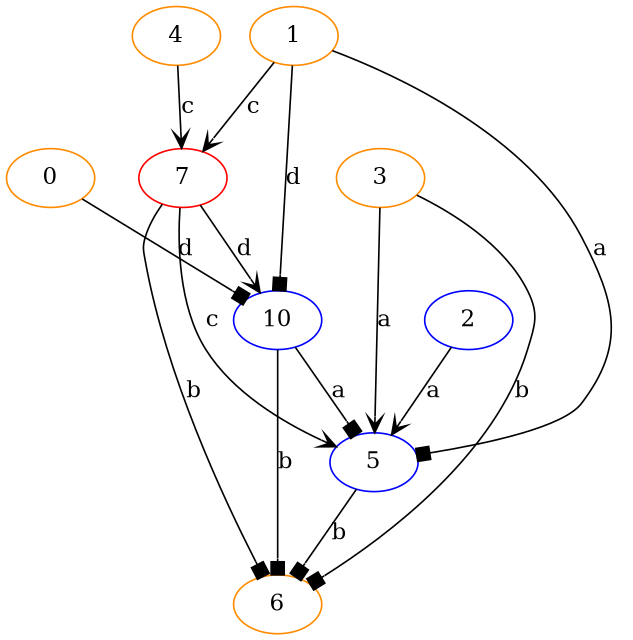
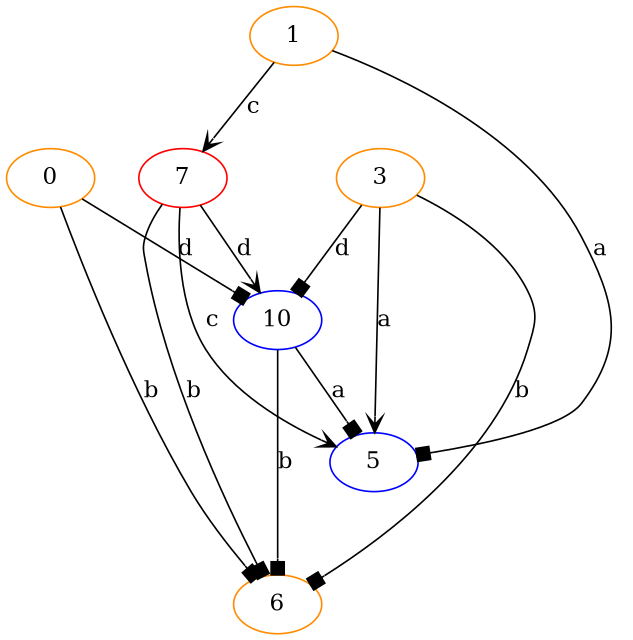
(176, 36) -> none
(286, 170) -> (334, 243)
(469, 320) -> none
(331, 526) -> (139, 394)
